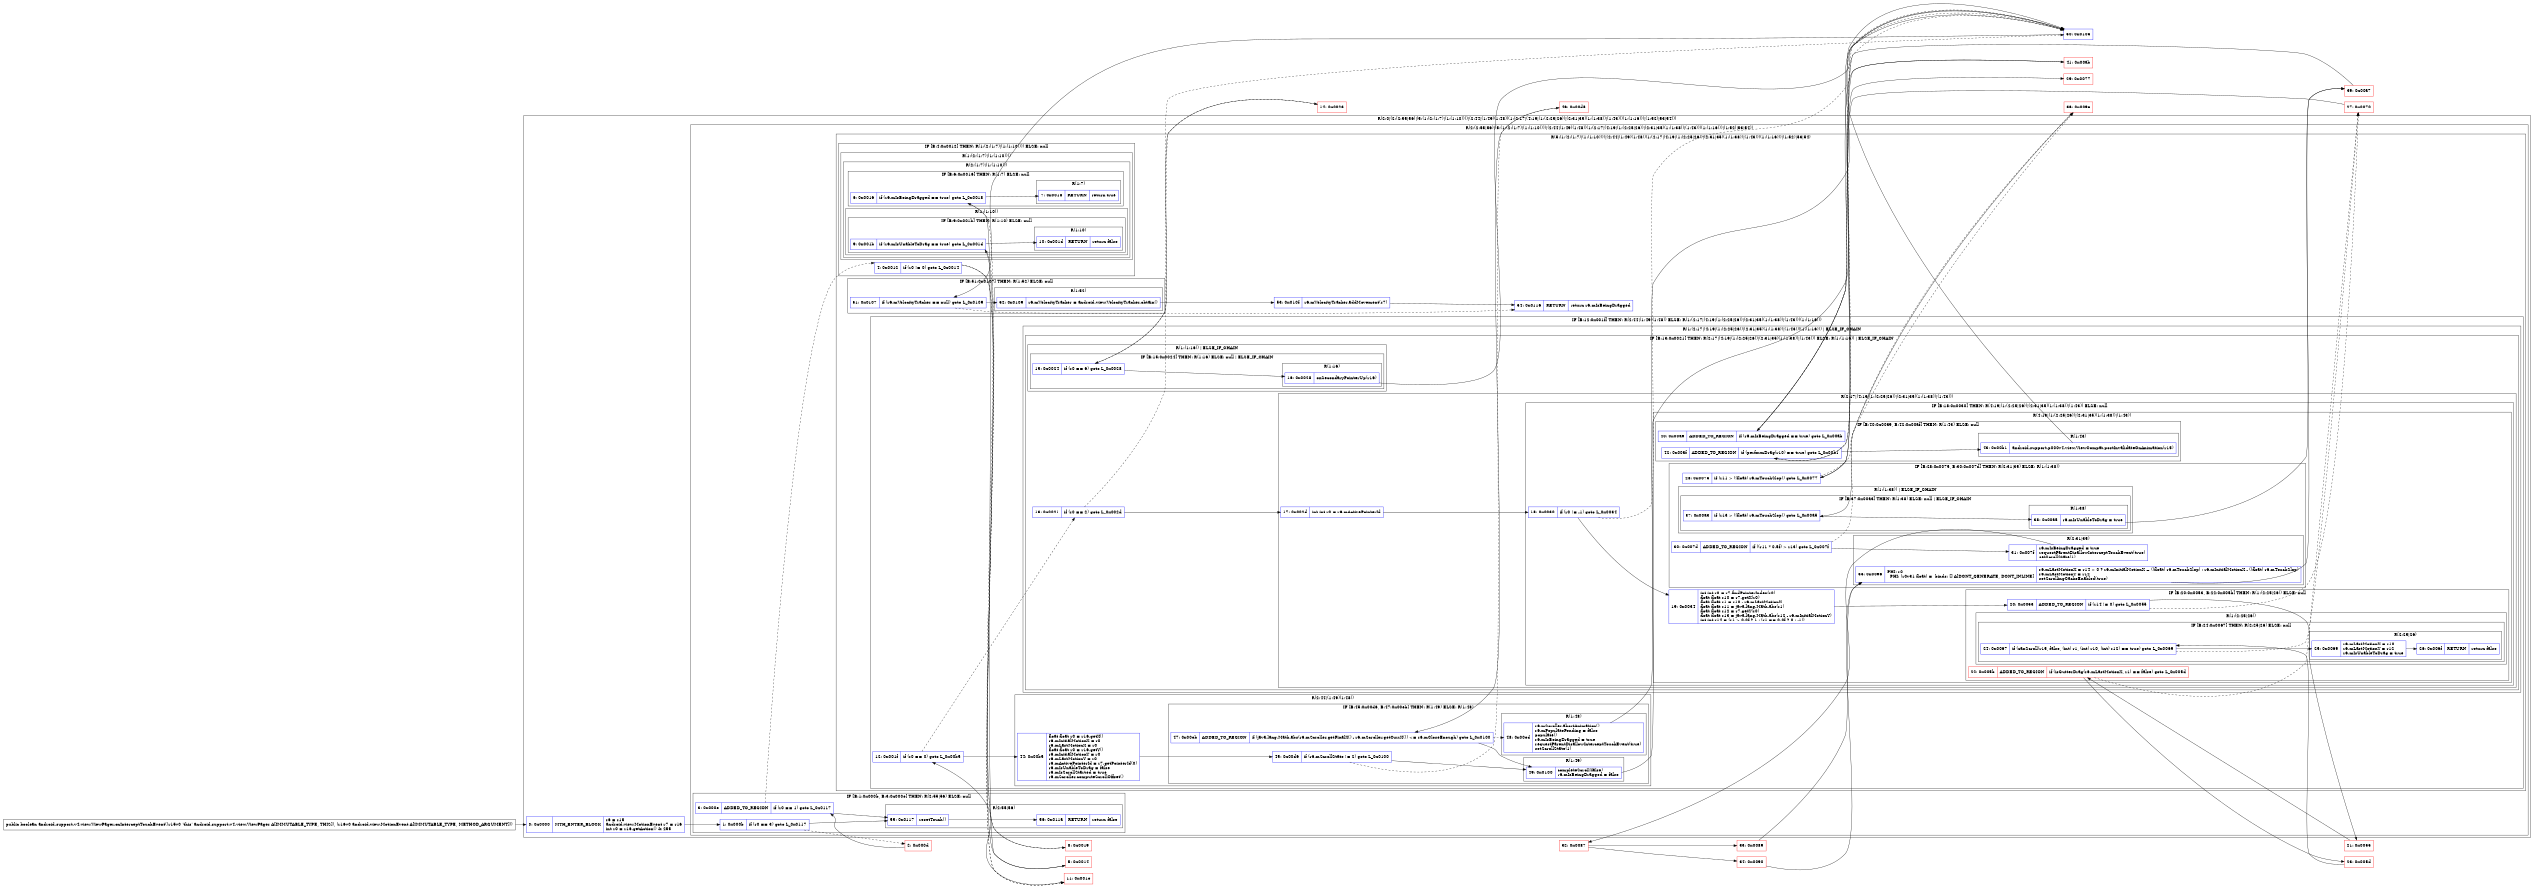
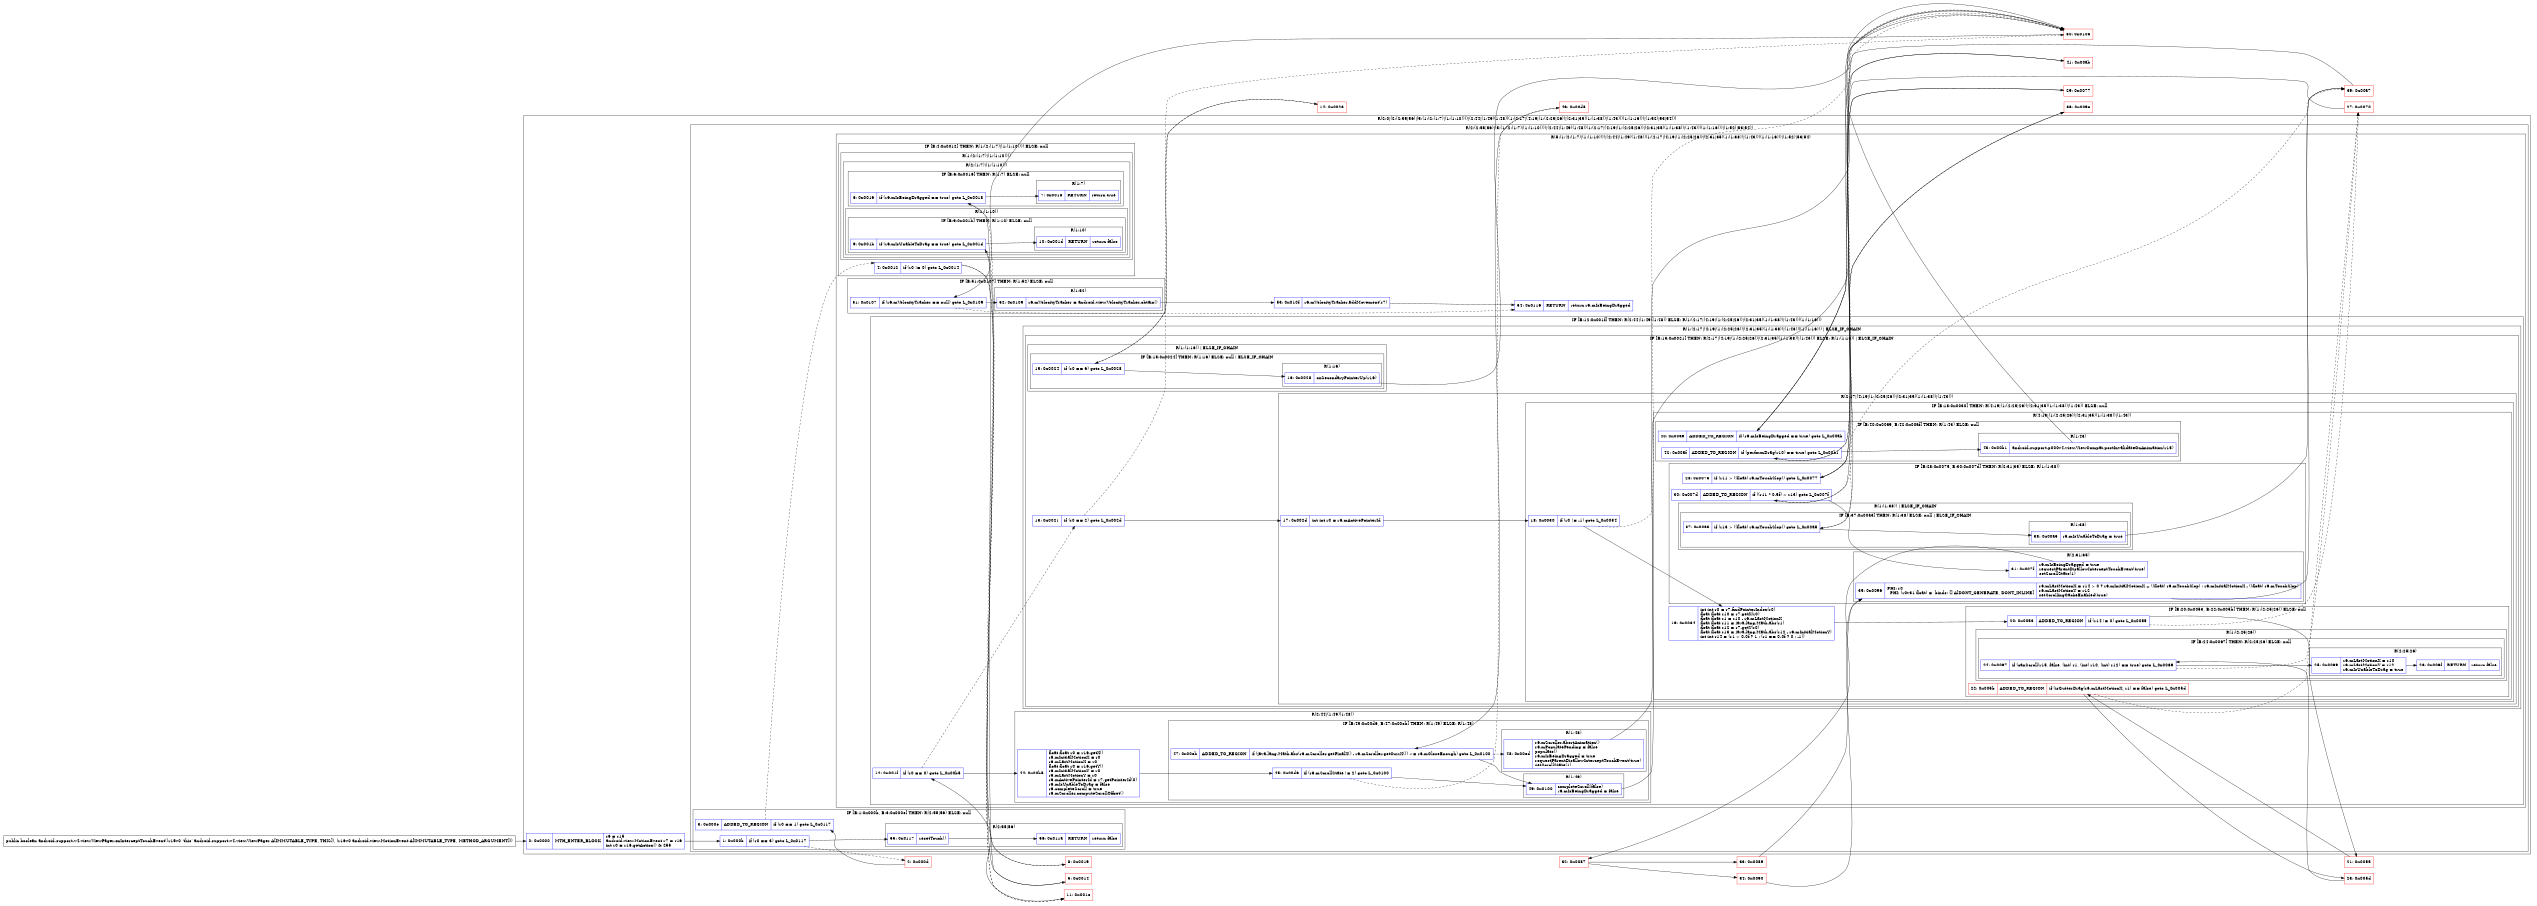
(2078, 34) -> (2078, 34)
none -> (1848, 223)
none -> (2046, 281)
(1078, 772) -> (1076, 789)
(859, 815) -> none
